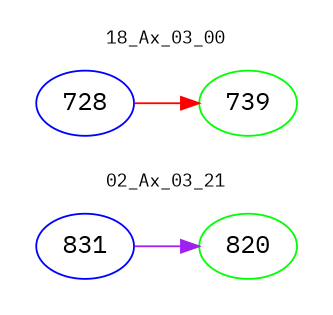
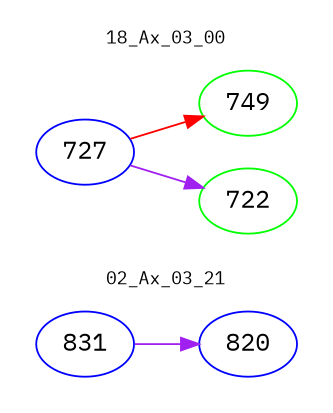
(85, 103) -> (85, 152)
(248, 103) -> (248, 103)
none -> (248, 201)
(248, 246) -> (248, 344)
